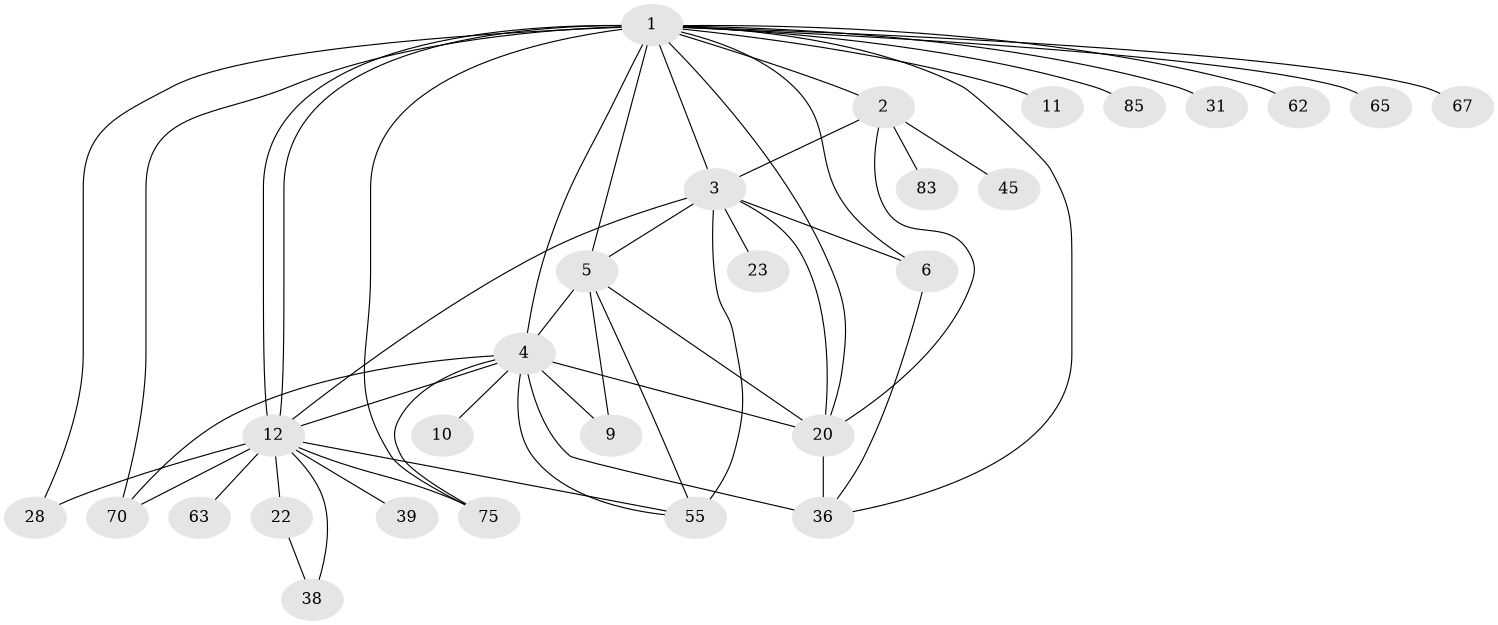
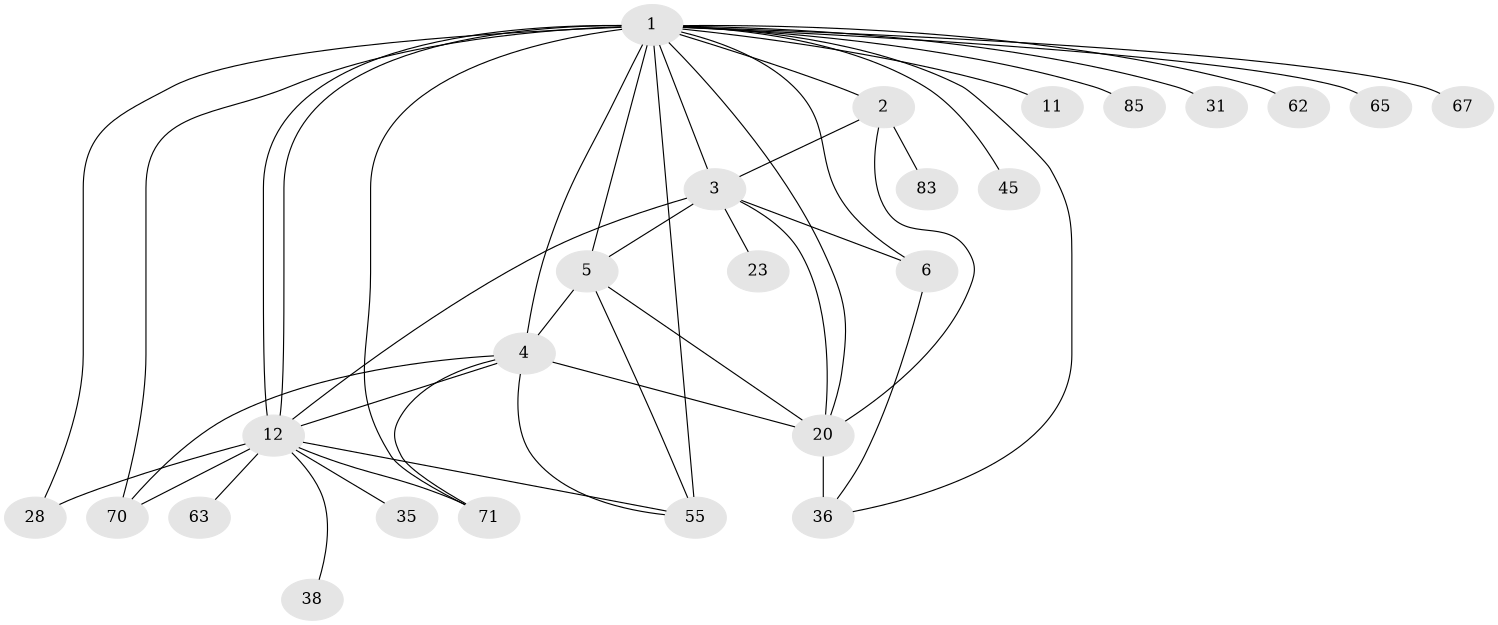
(947, 148) -> (879, 64)
(738, 356) -> (674, 271)
(442, 436) -> none
(611, 436) -> none
(636, 473) -> none
(282, 518) -> none
(407, 518) -> (407, 518)
(489, 518) -> (489, 518)
